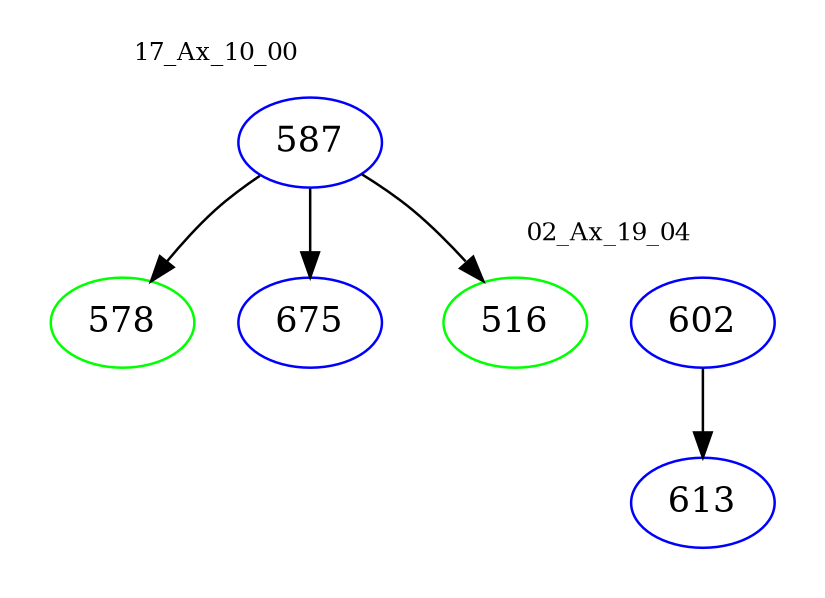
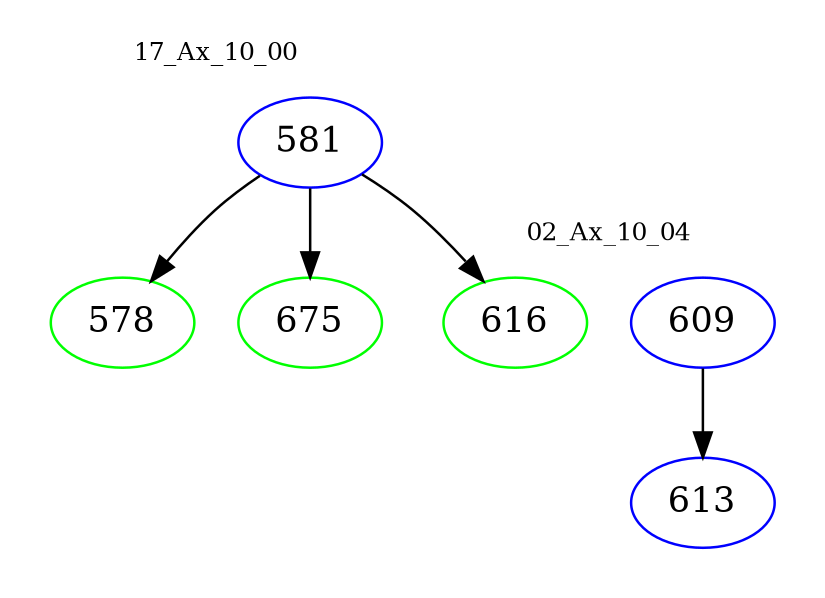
(310, 143) -> (310, 143)
(609, 234) -> (609, 234)
(310, 323) -> (310, 323)
(515, 323) -> (515, 323)
(703, 323) -> (703, 323)
